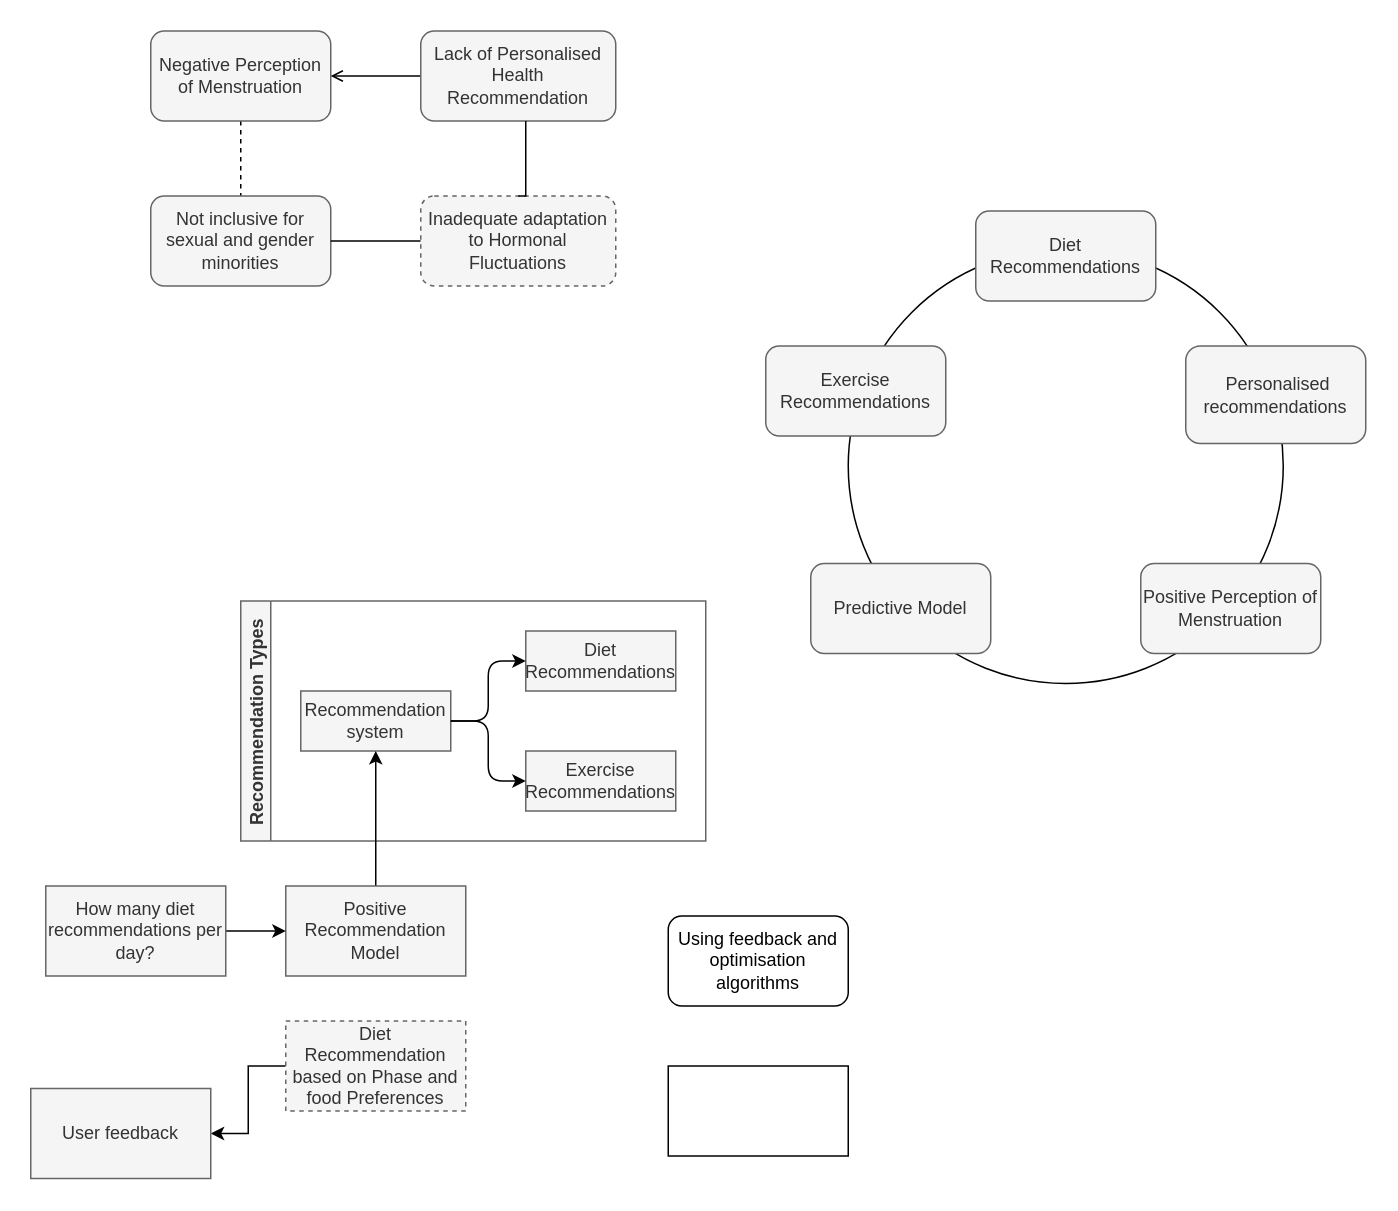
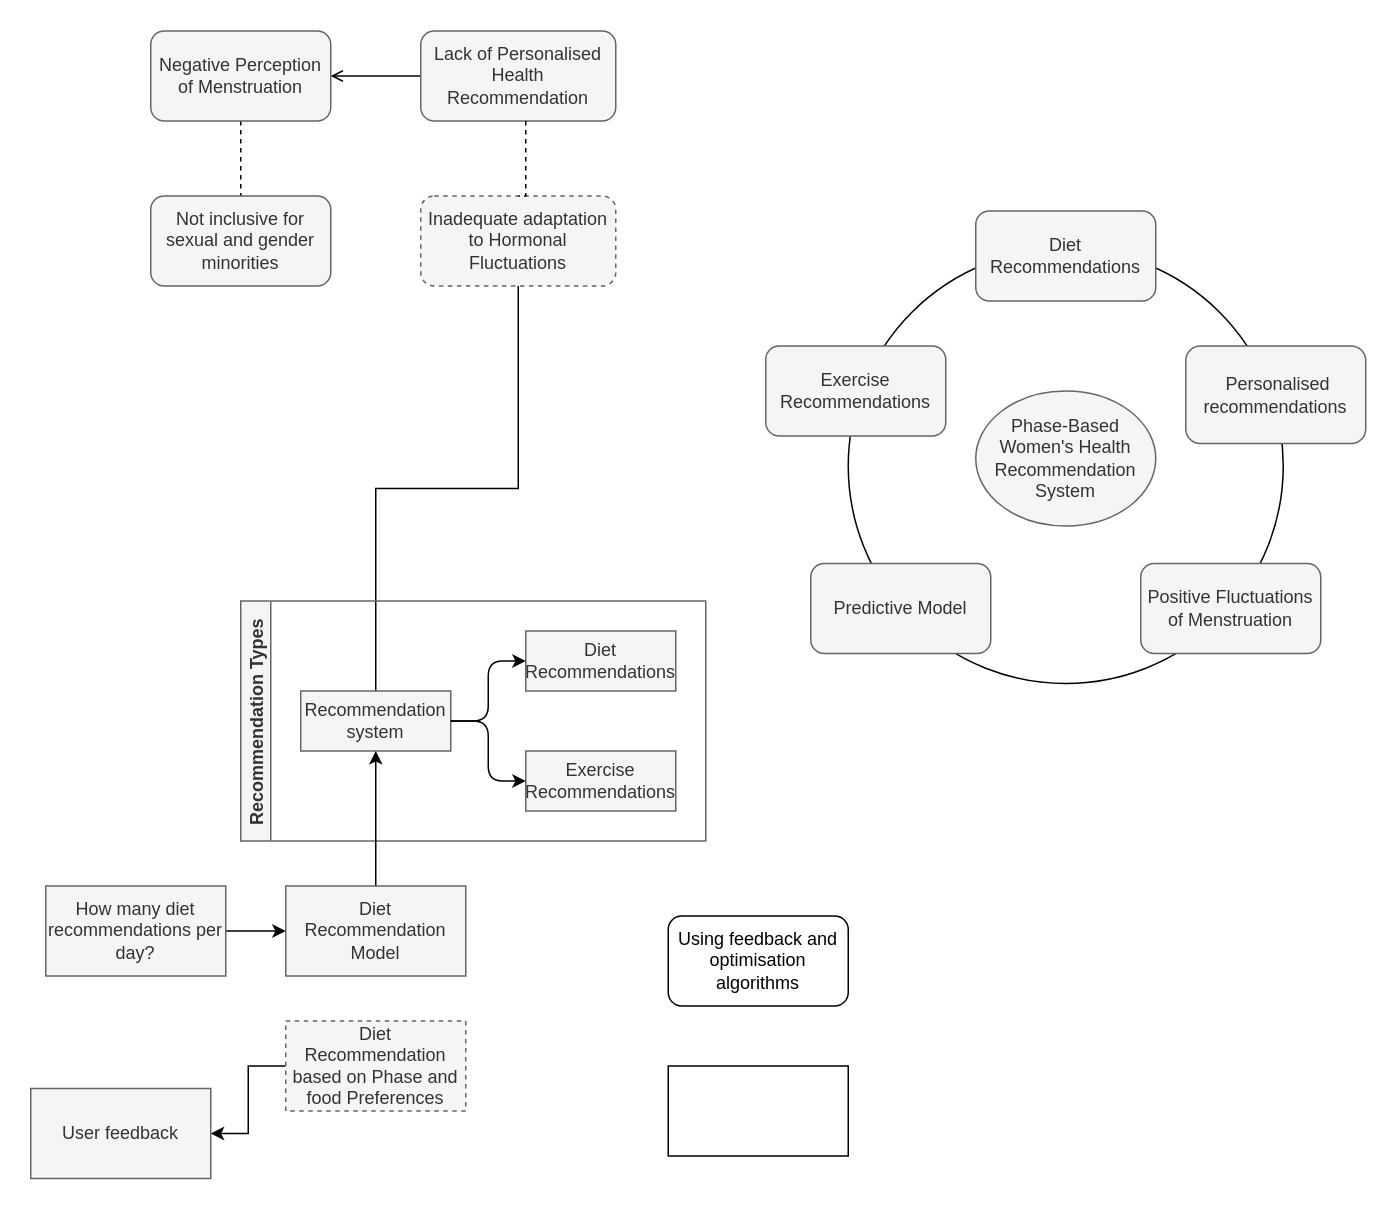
(526, 163) -> (526, 163)
(376, 241) -> (447, 488)
none -> (1066, 458)
(1231, 608) -> (1231, 608)
(376, 931) -> (376, 931)
